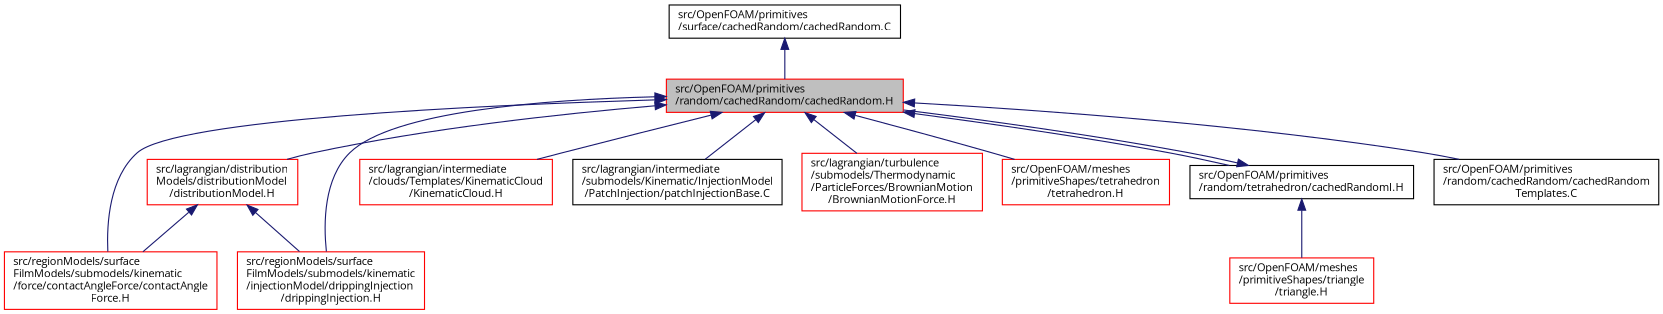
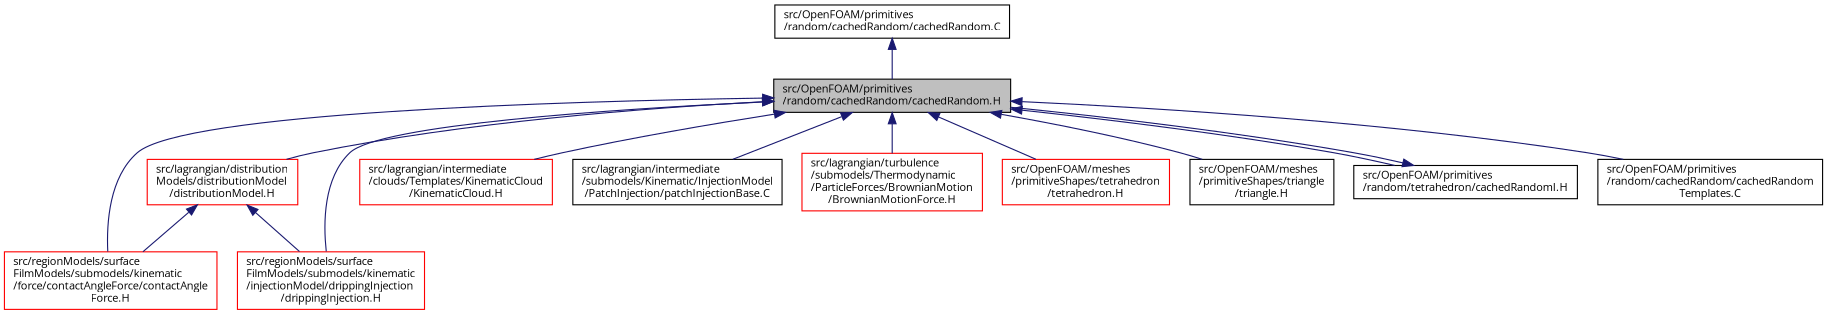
(785, 22) -> (892, 22)
(785, 96) -> (892, 96)
(1302, 234) -> (1102, 134)
(1302, 281) -> (1262, 182)
